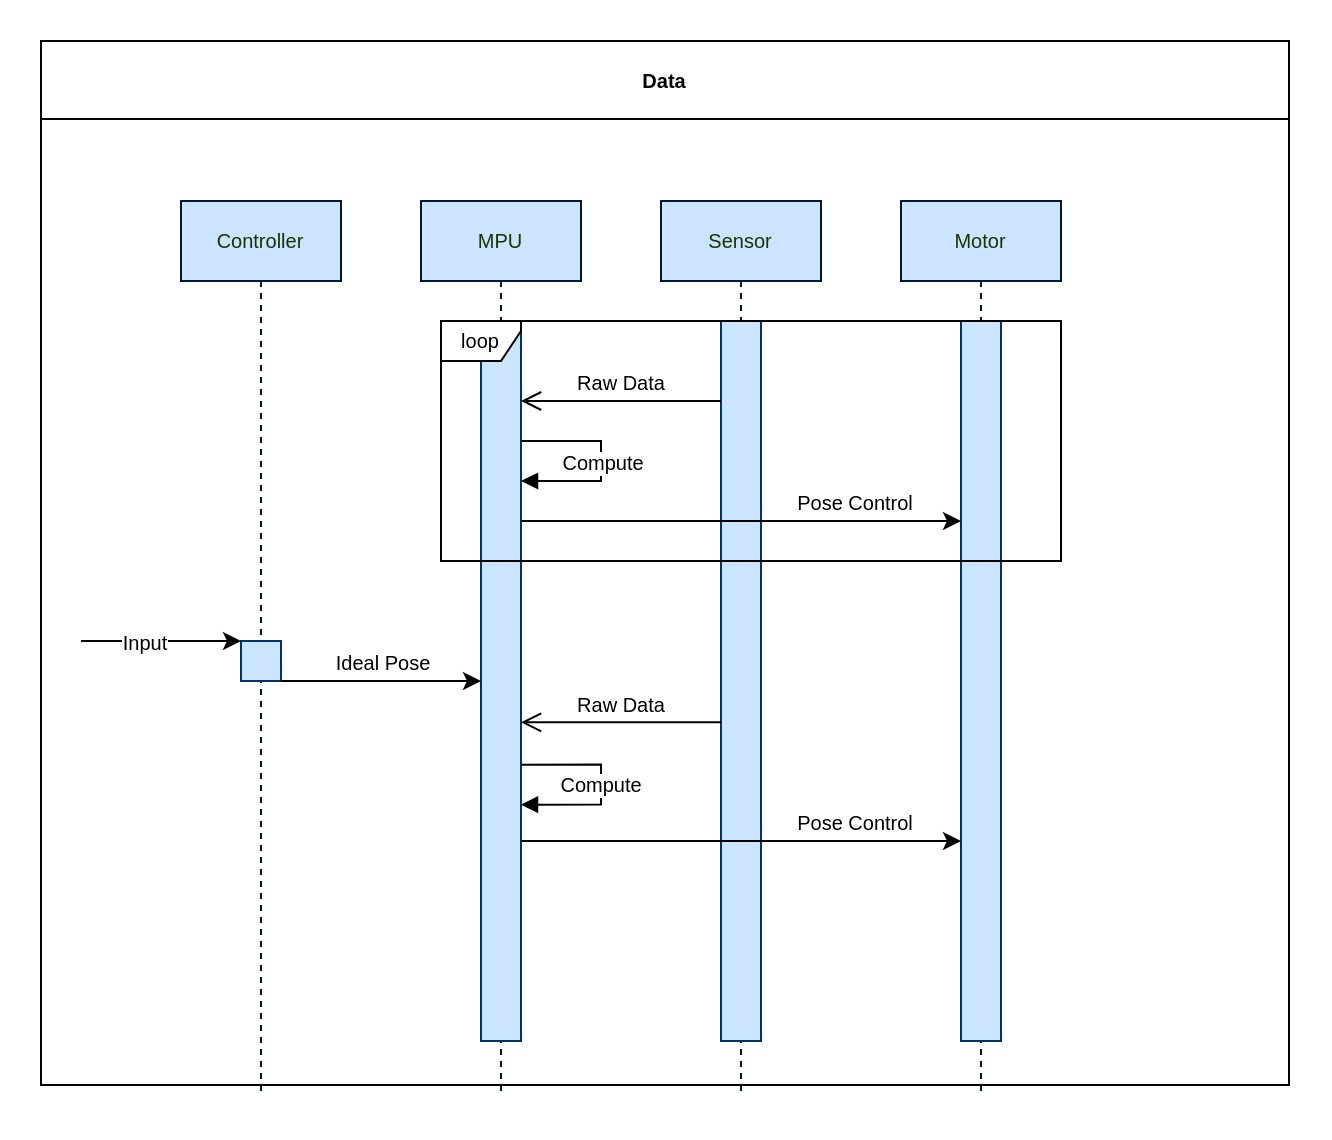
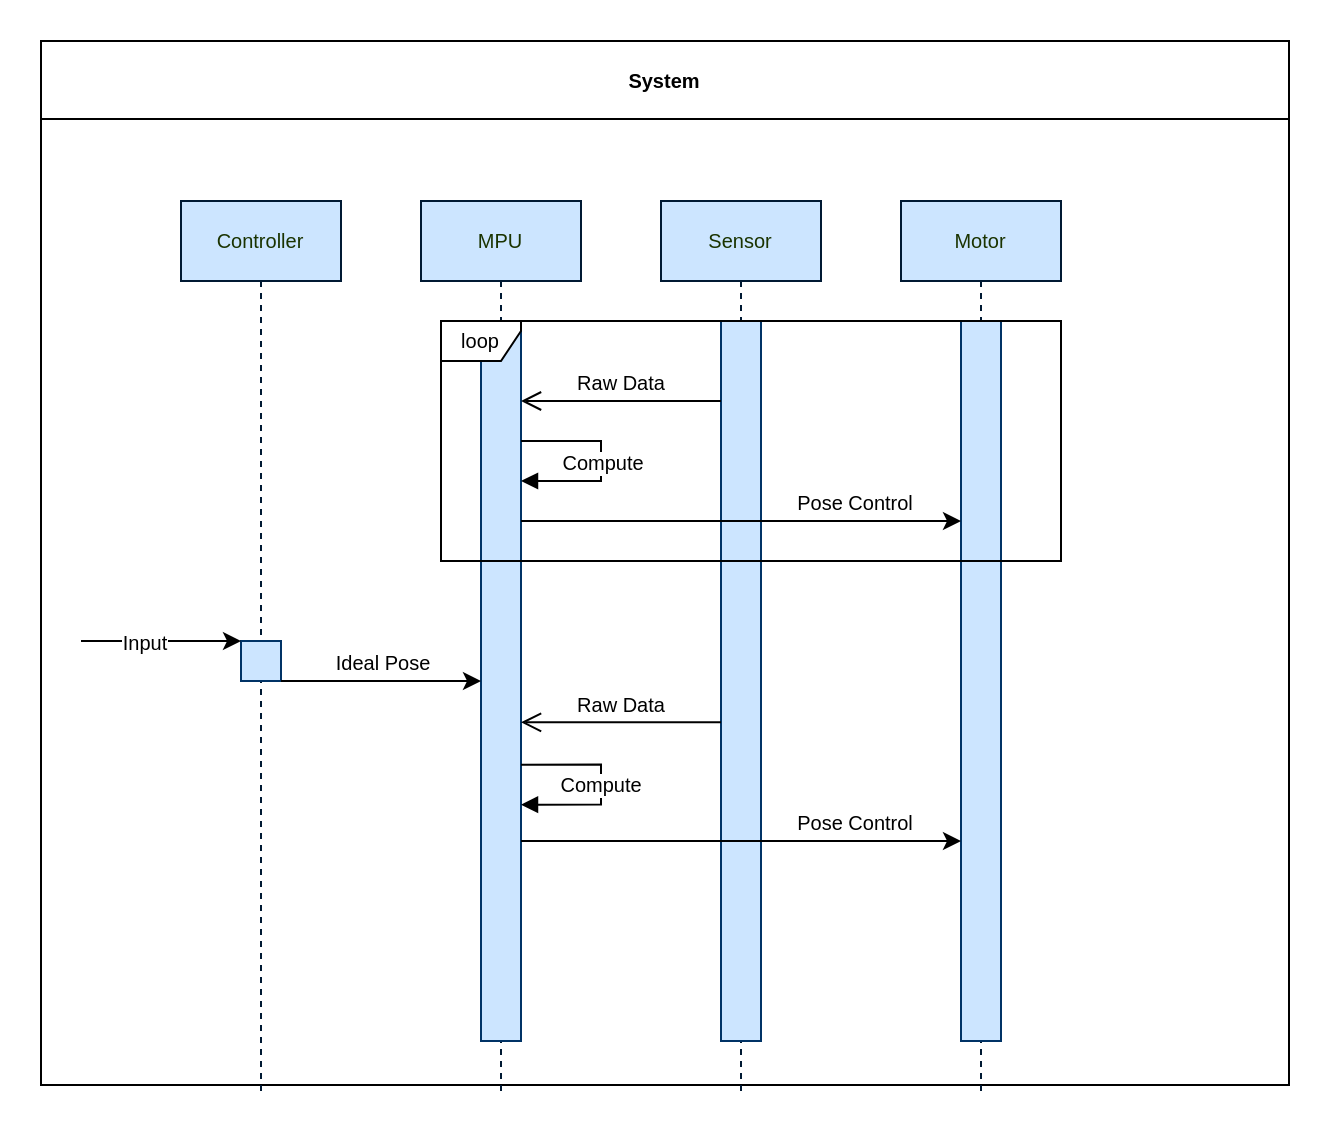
(665, 81) -> (665, 81)
